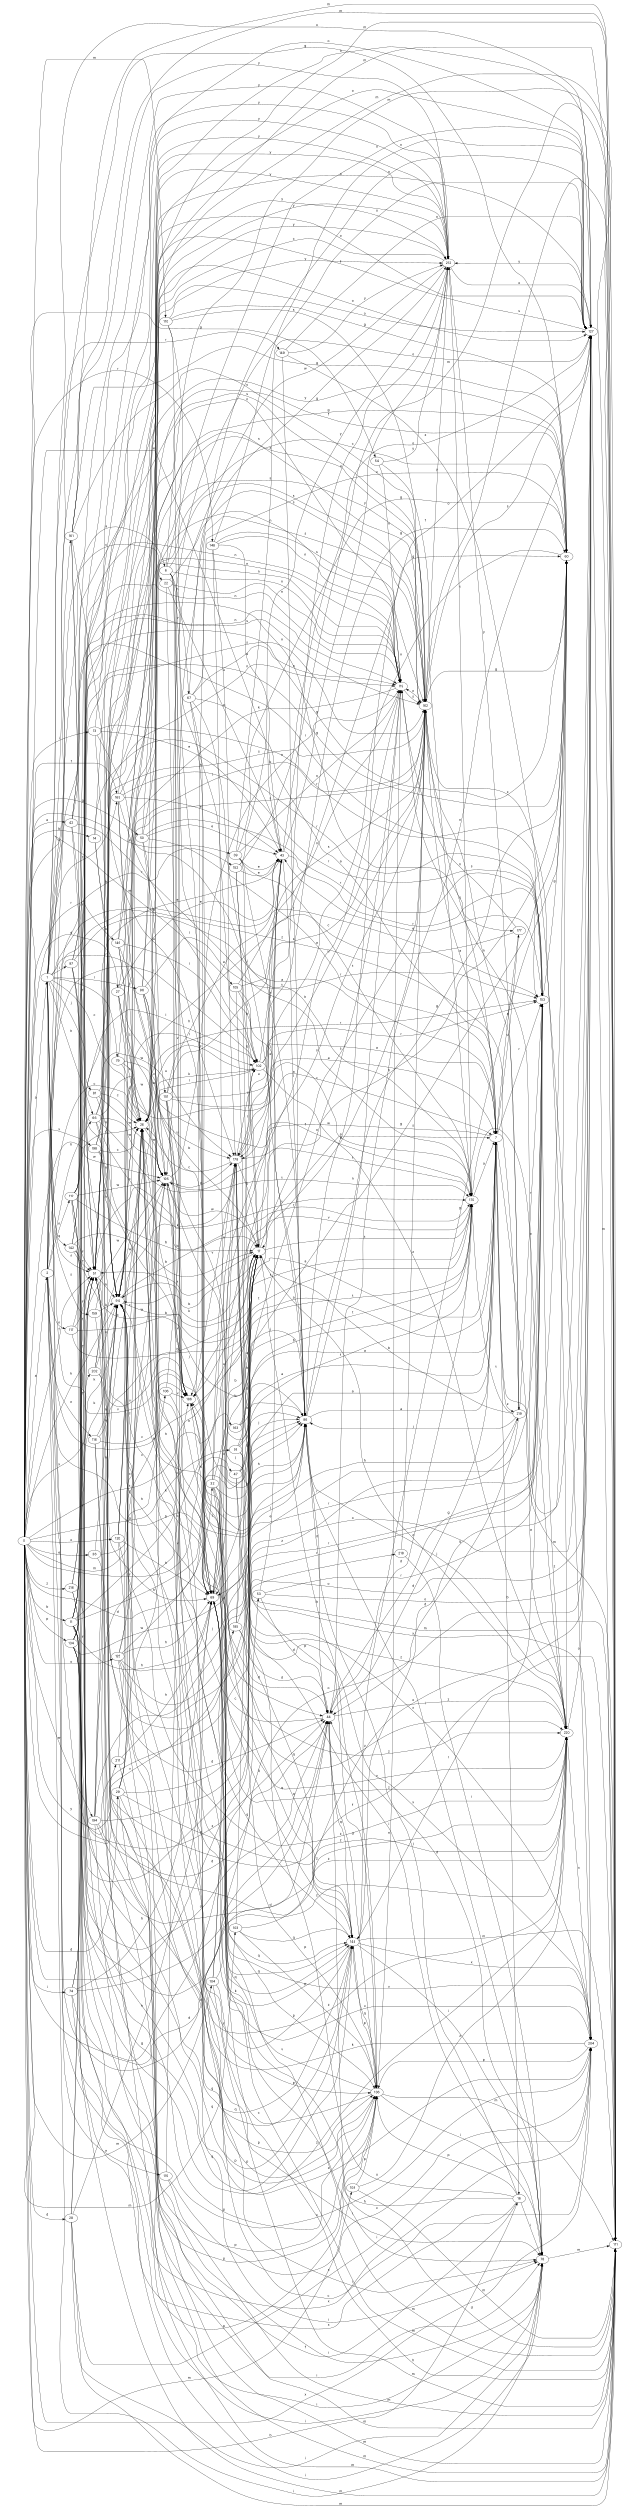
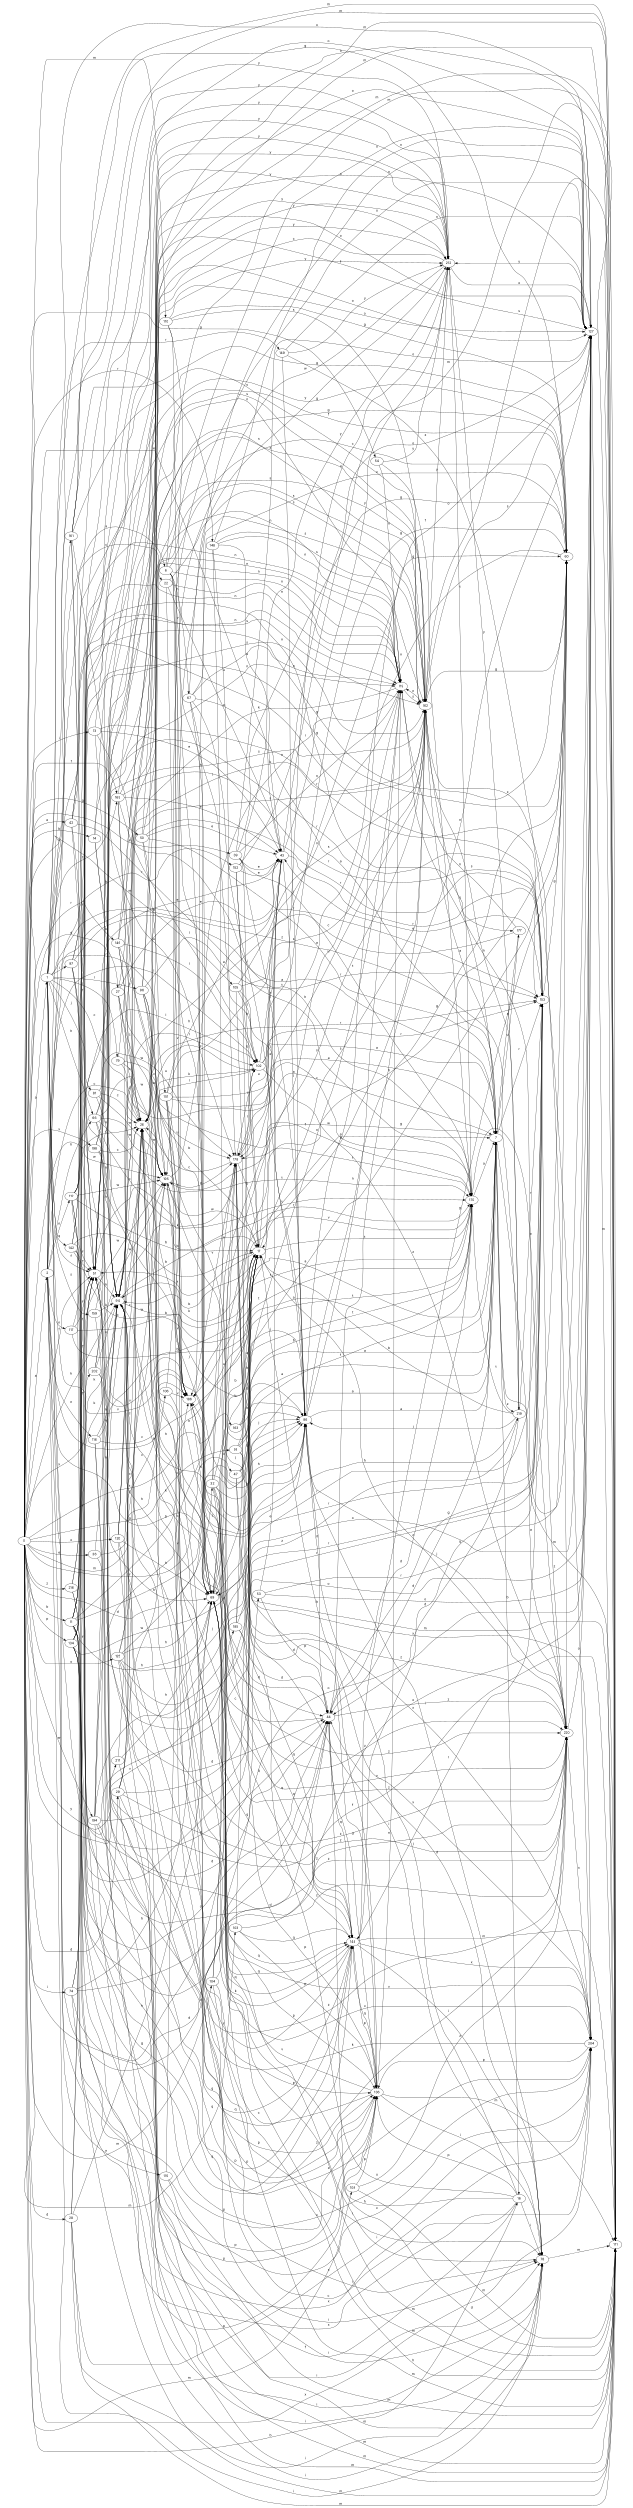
(401, 1553) -> none
